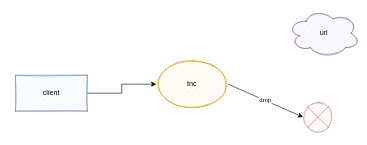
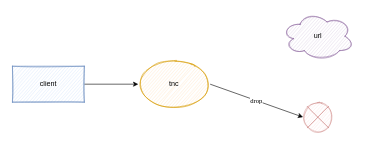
(324, 33) -> (318, 36)
(192, 84) -> (174, 84)
(51, 93) -> (48, 84)
